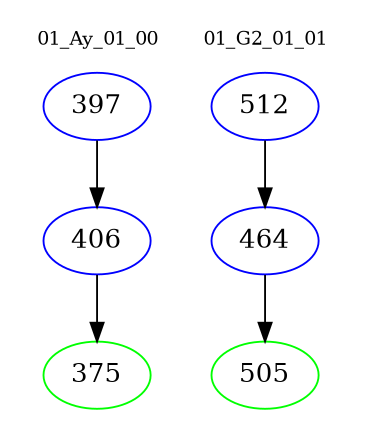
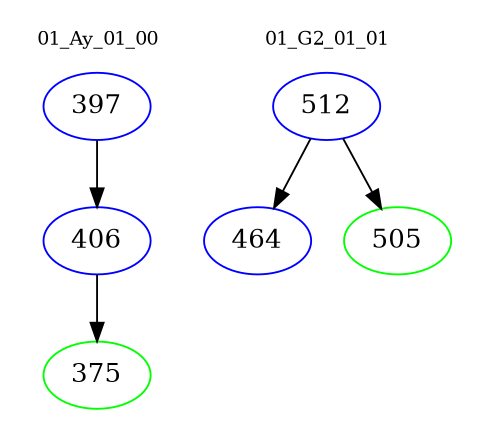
(265, 299) -> (358, 165)
